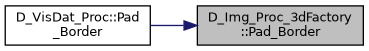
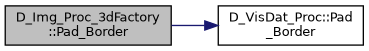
(167, 25) -> (188, 25)
